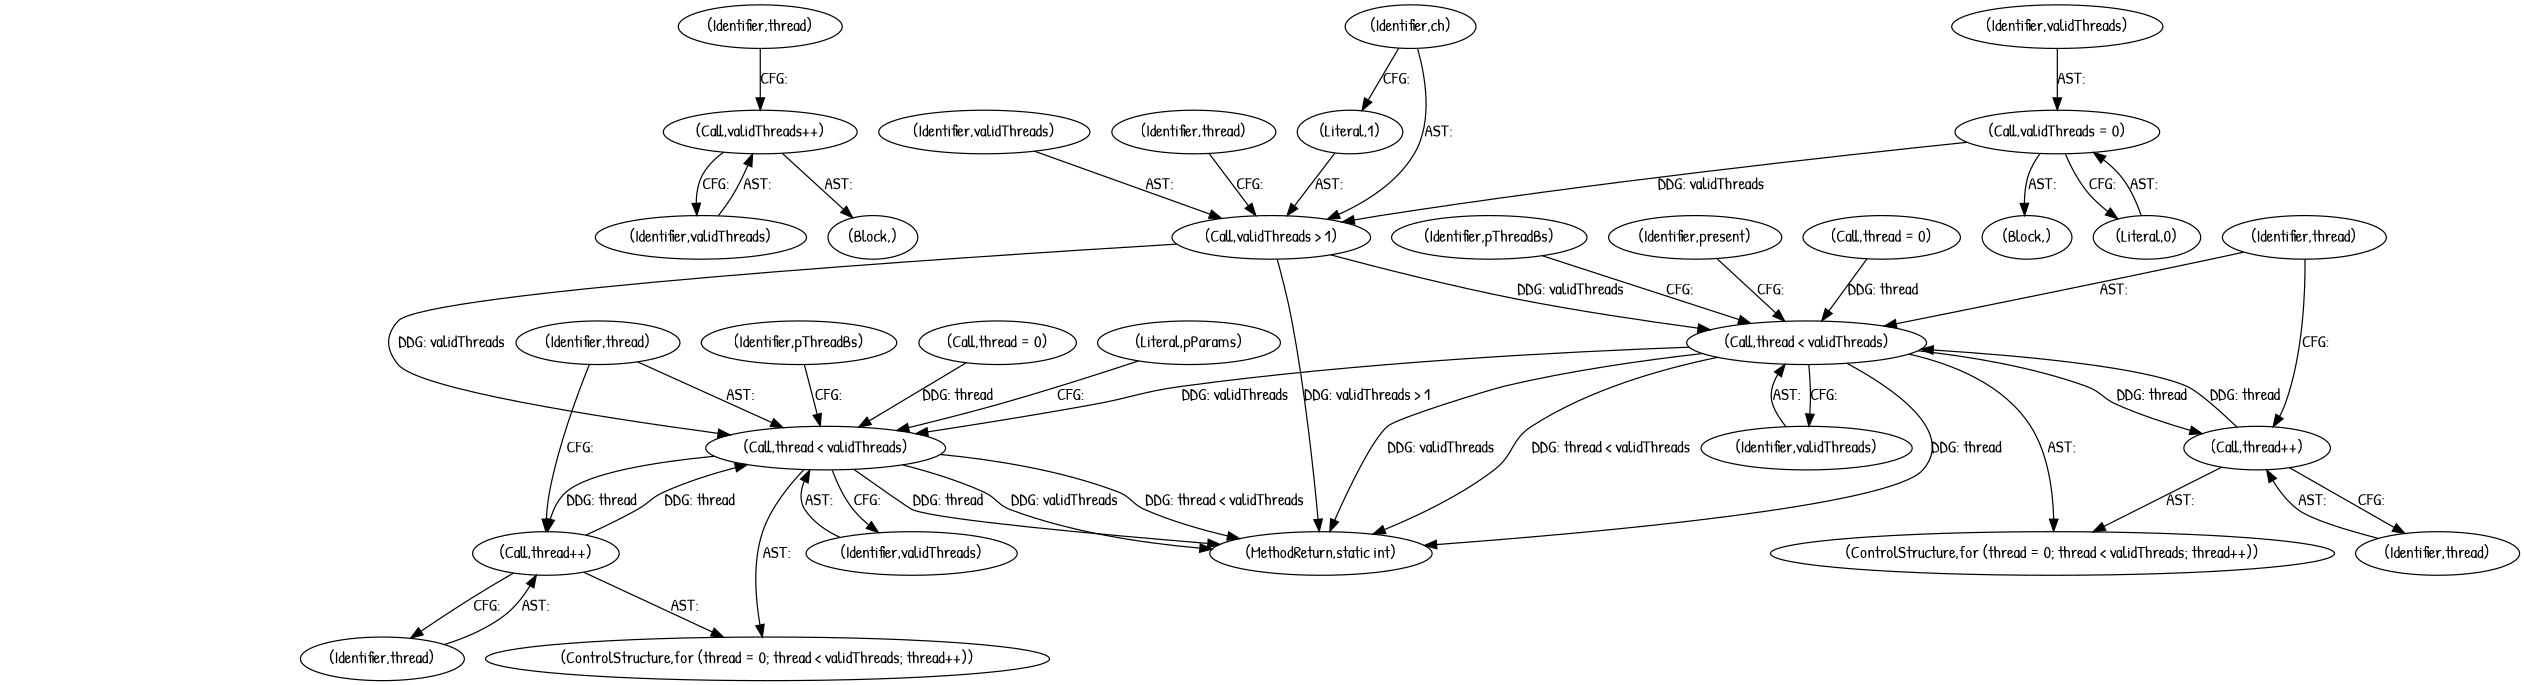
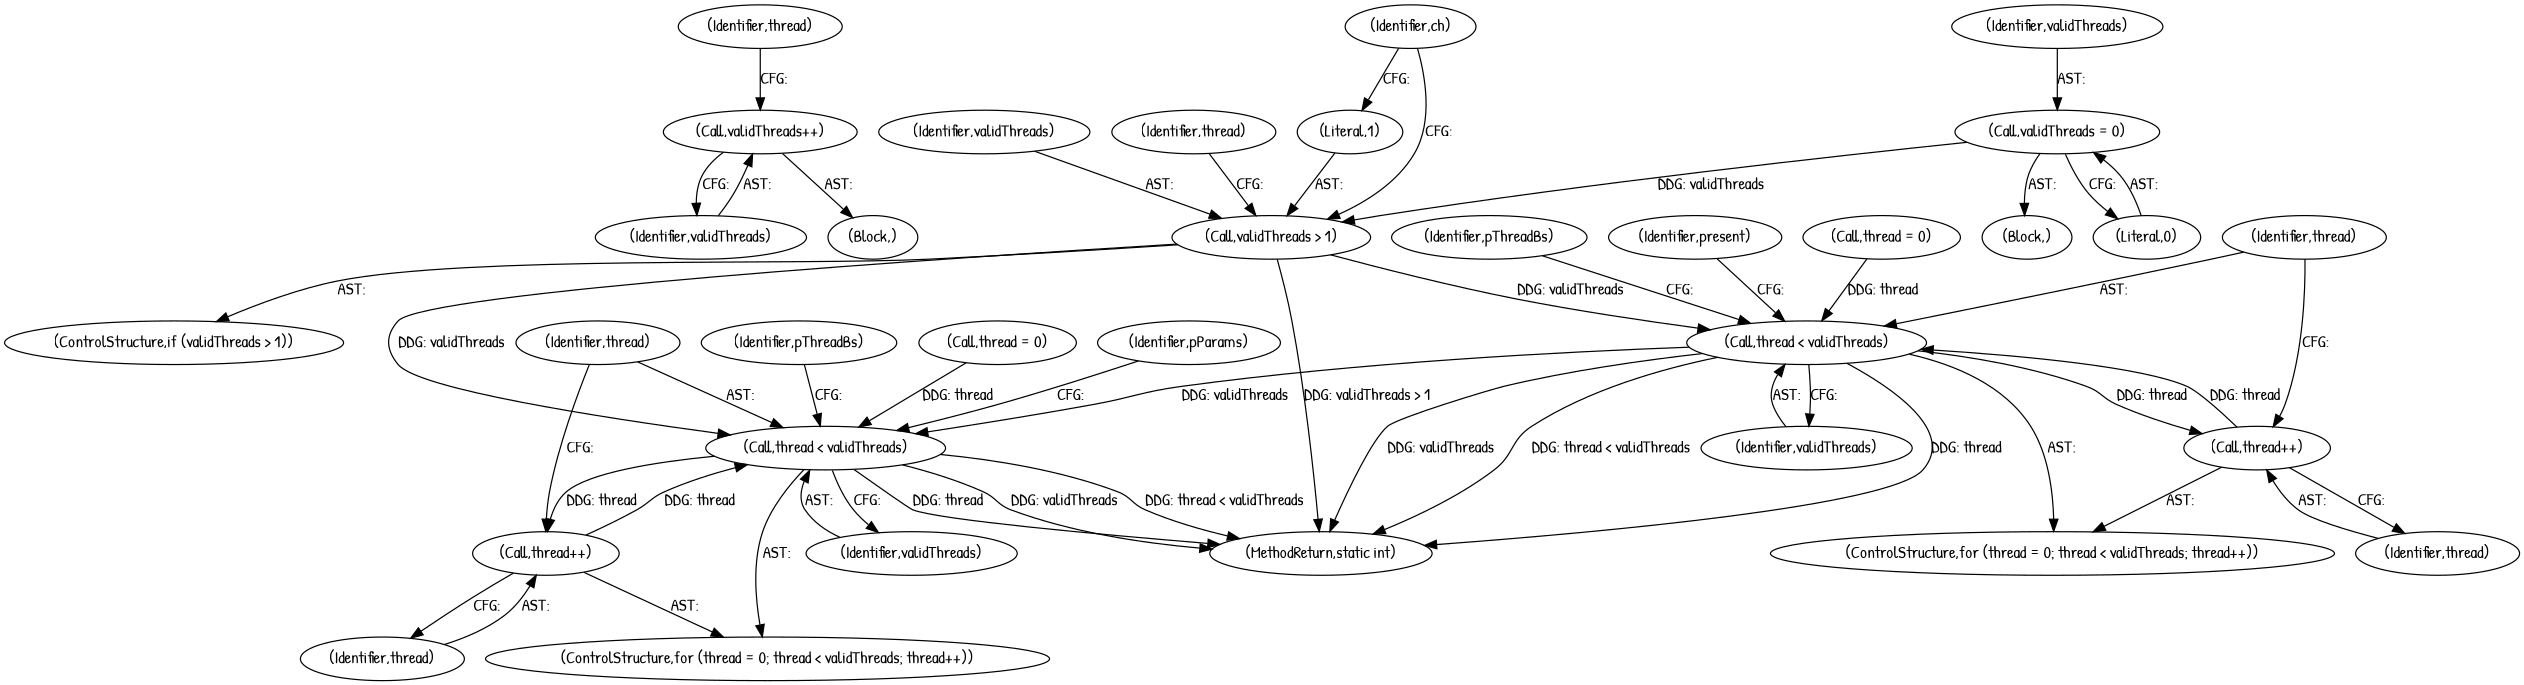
(1441, 132) -> (1441, 132)
none -> (174, 343)
(1189, 343) -> (1189, 343)
